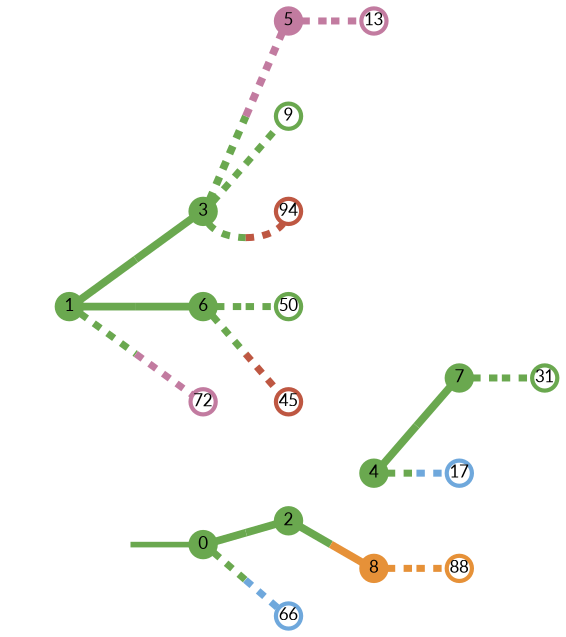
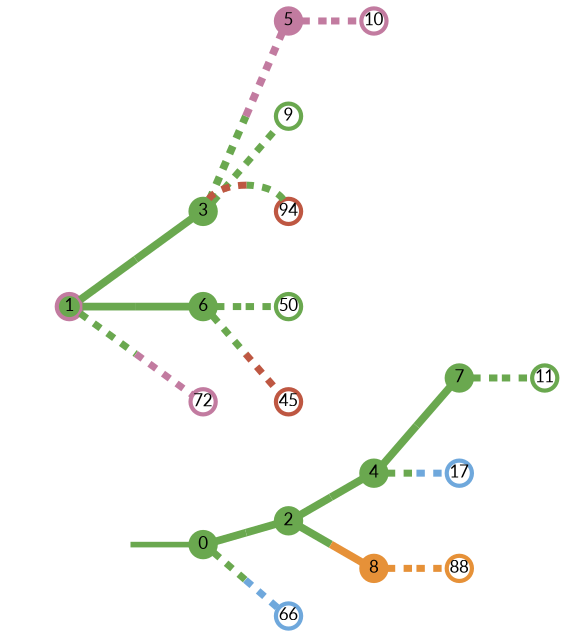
(374, 21) -> (374, 21)
(246, 238) -> (246, 185)
(69, 307) -> (69, 307)
(545, 378) -> (545, 378)
none -> (331, 497)
